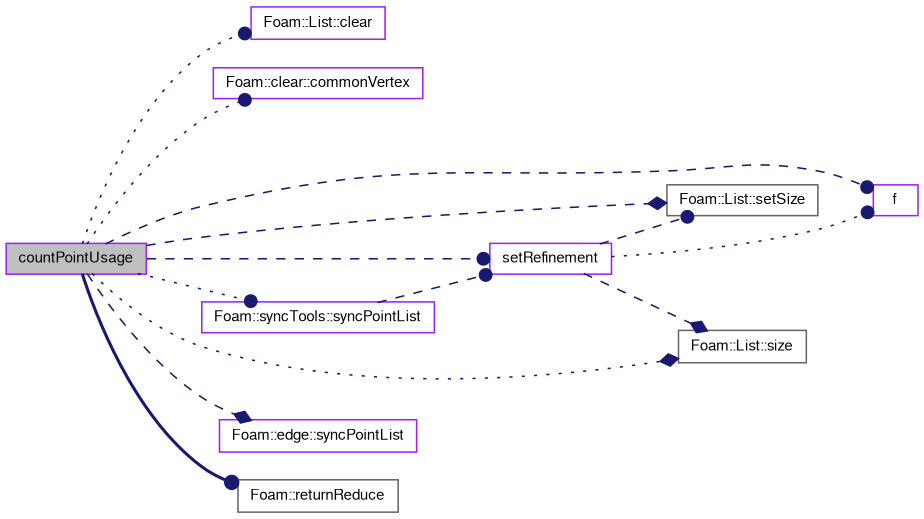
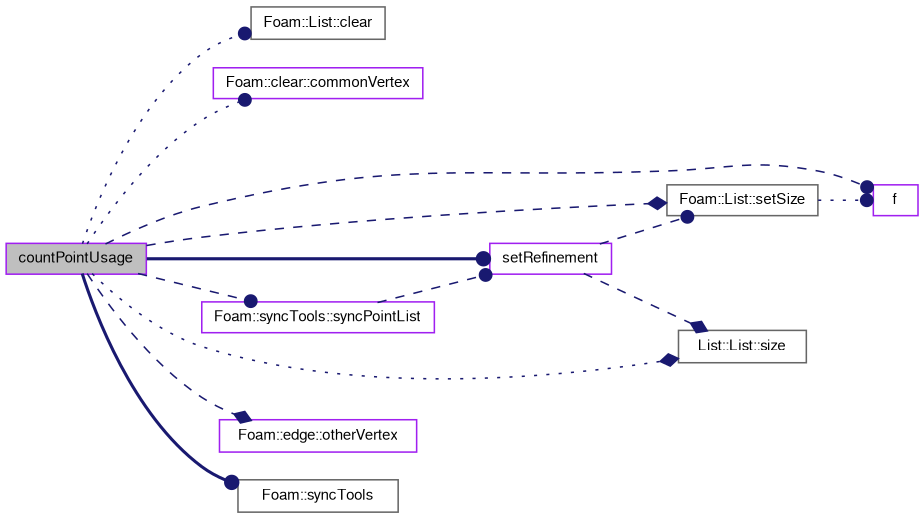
(318, 23) -> (318, 23)
(738, 244) -> (839, 200)
(312, 259) -> (312, 259)
(191, 287) -> (191, 287)
(742, 347) -> (742, 347)
(318, 436) -> (318, 436)
(318, 496) -> (318, 496)
